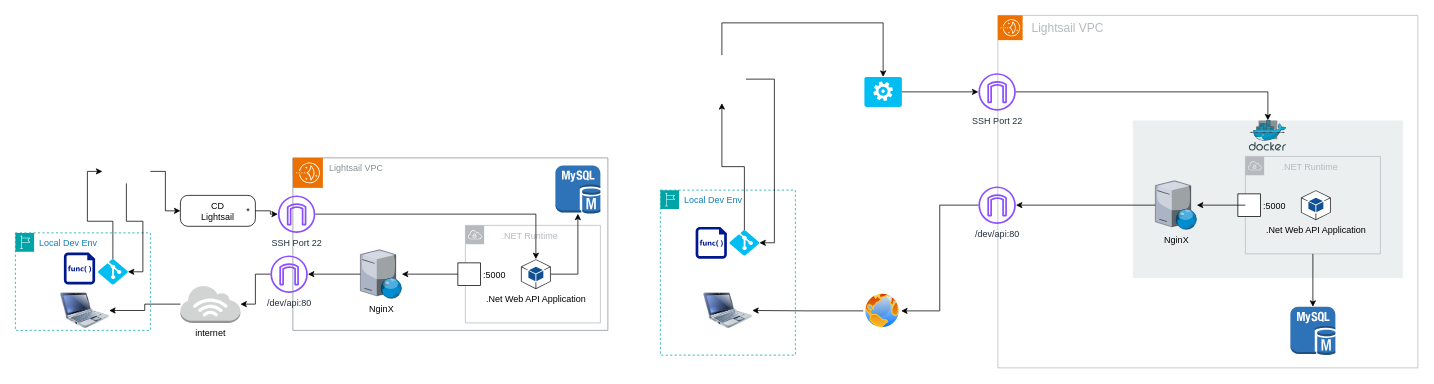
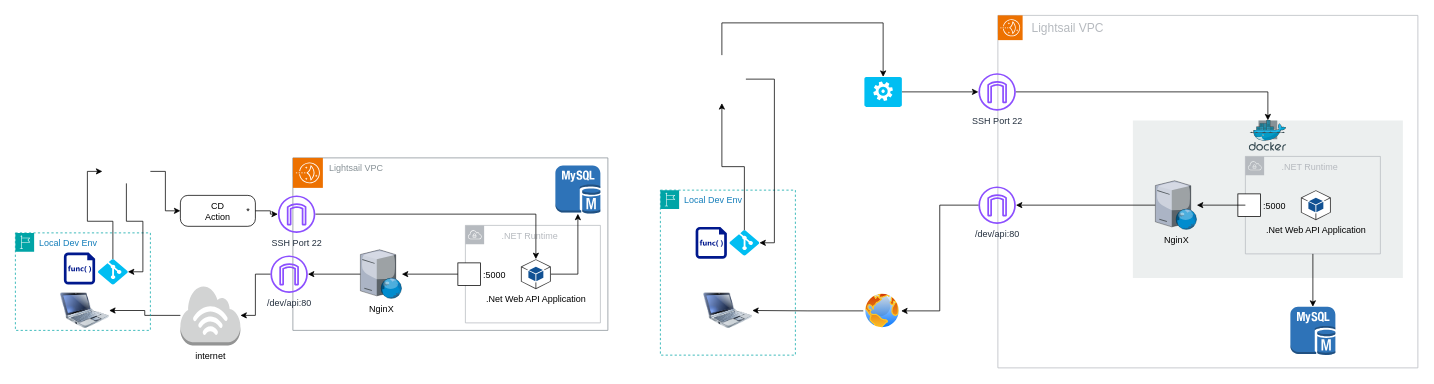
(218, 211) -> (218, 211)
(210, 304) -> (210, 315)
